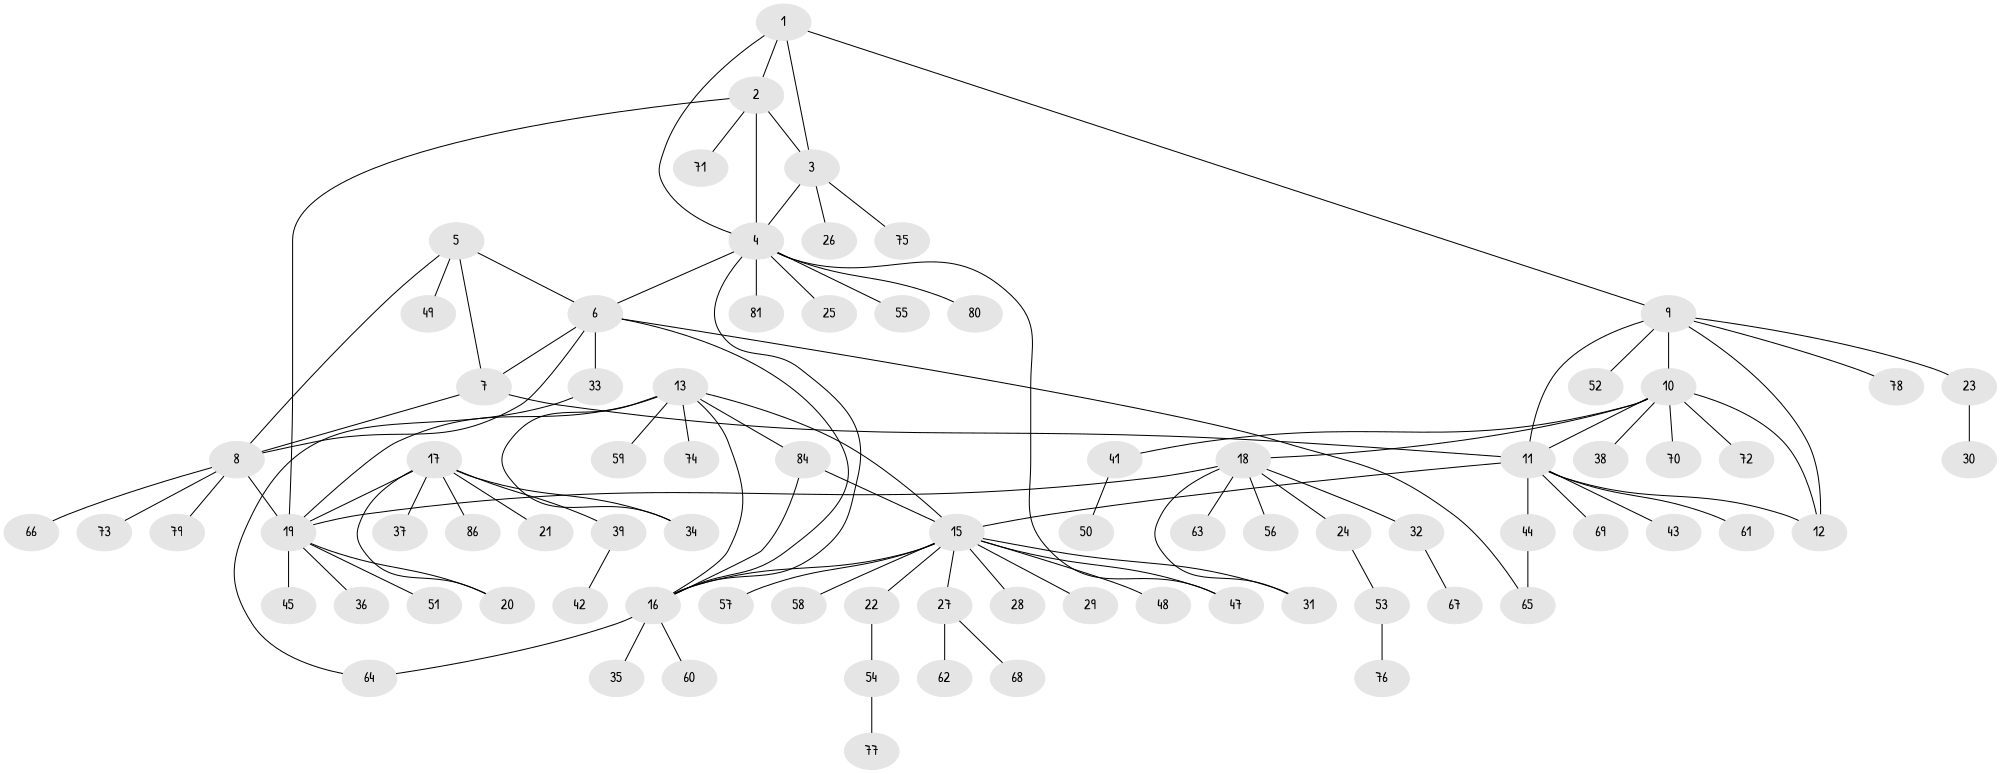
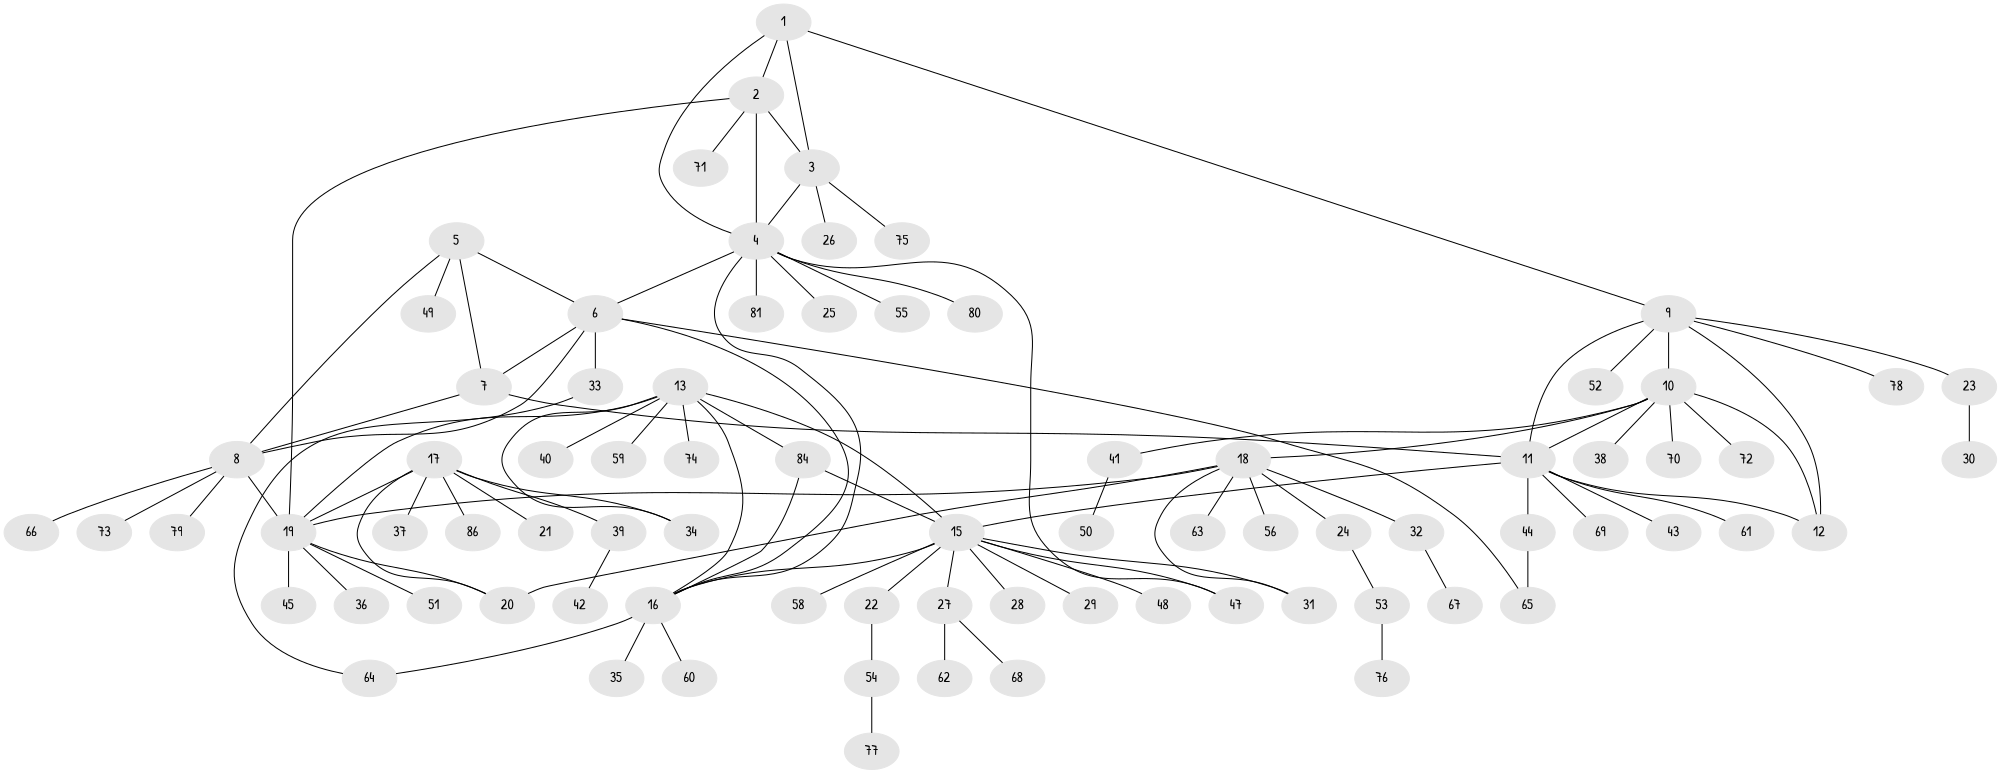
none -> (546, 460)
none -> (871, 524)
(726, 605) -> none
